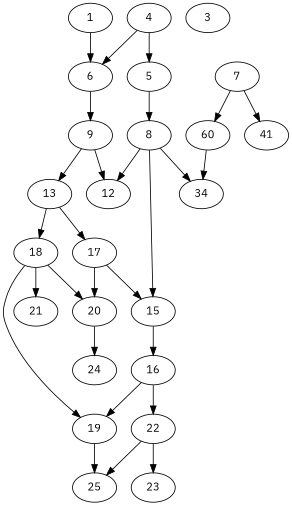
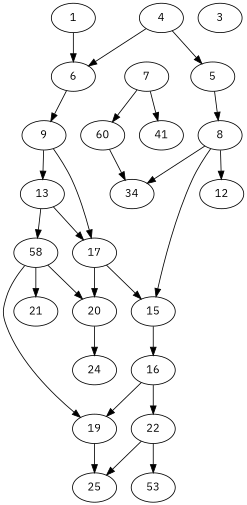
(98, 161) -> (75, 188)
(36, 253) -> (36, 253)
(153, 488) -> (153, 488)
